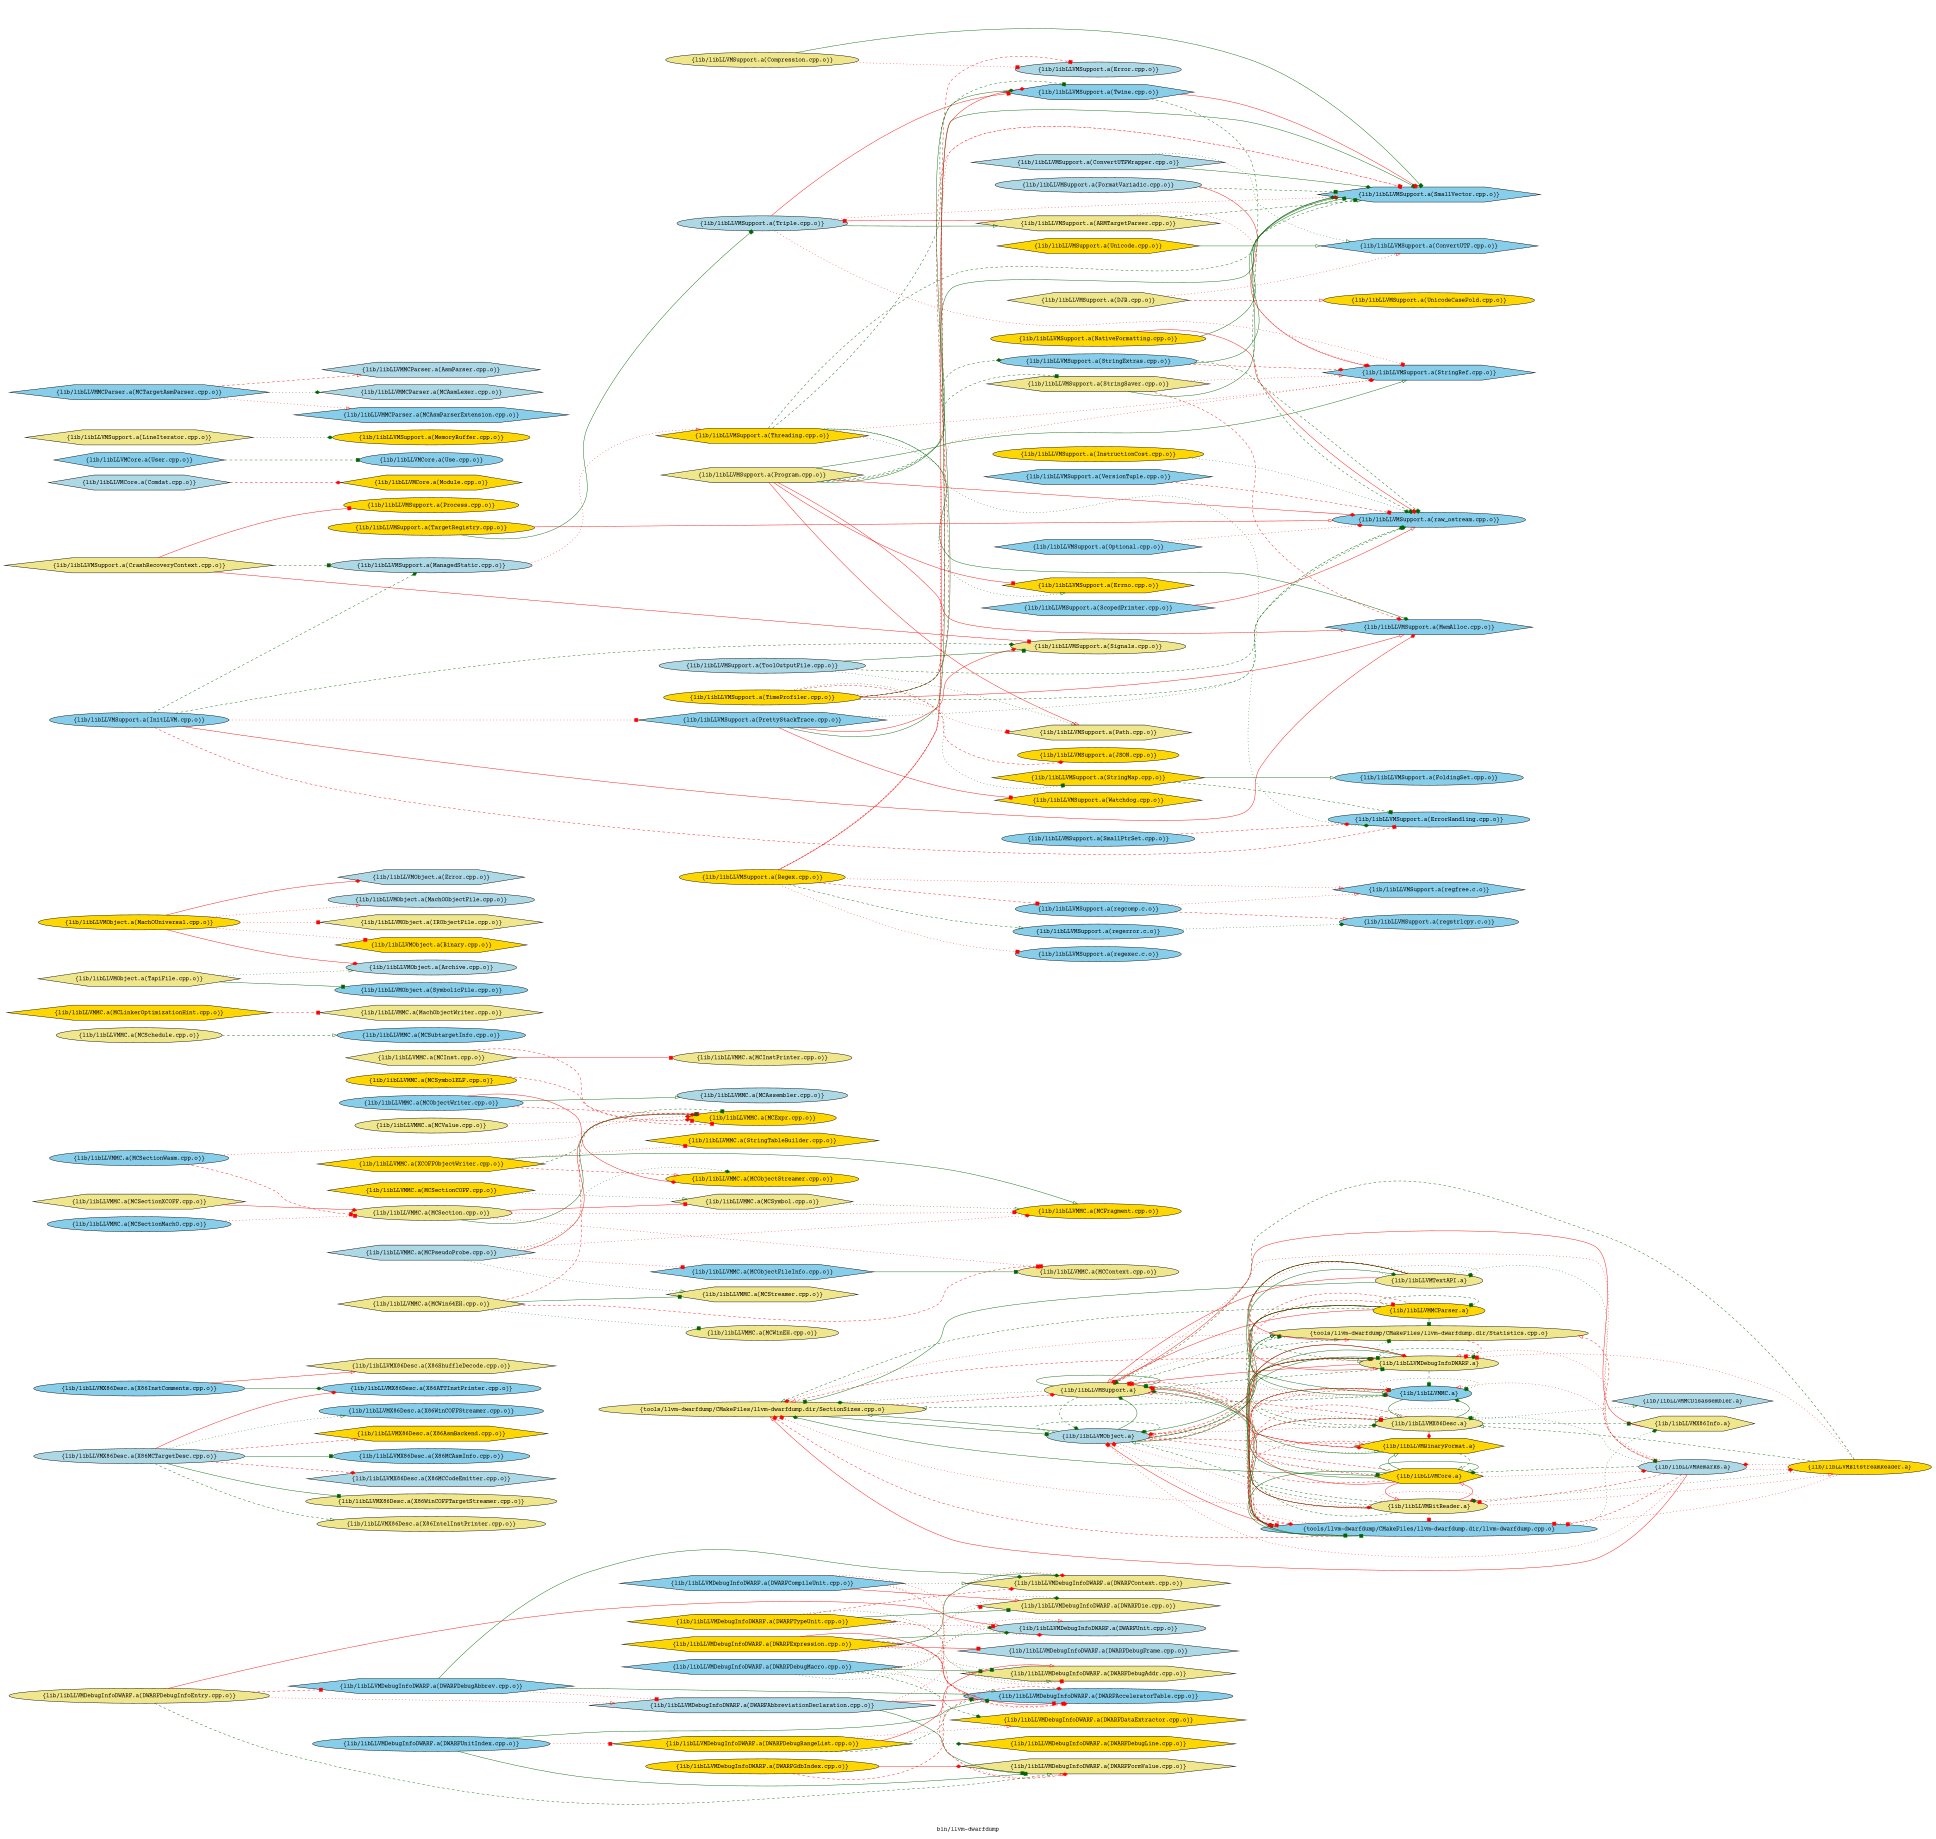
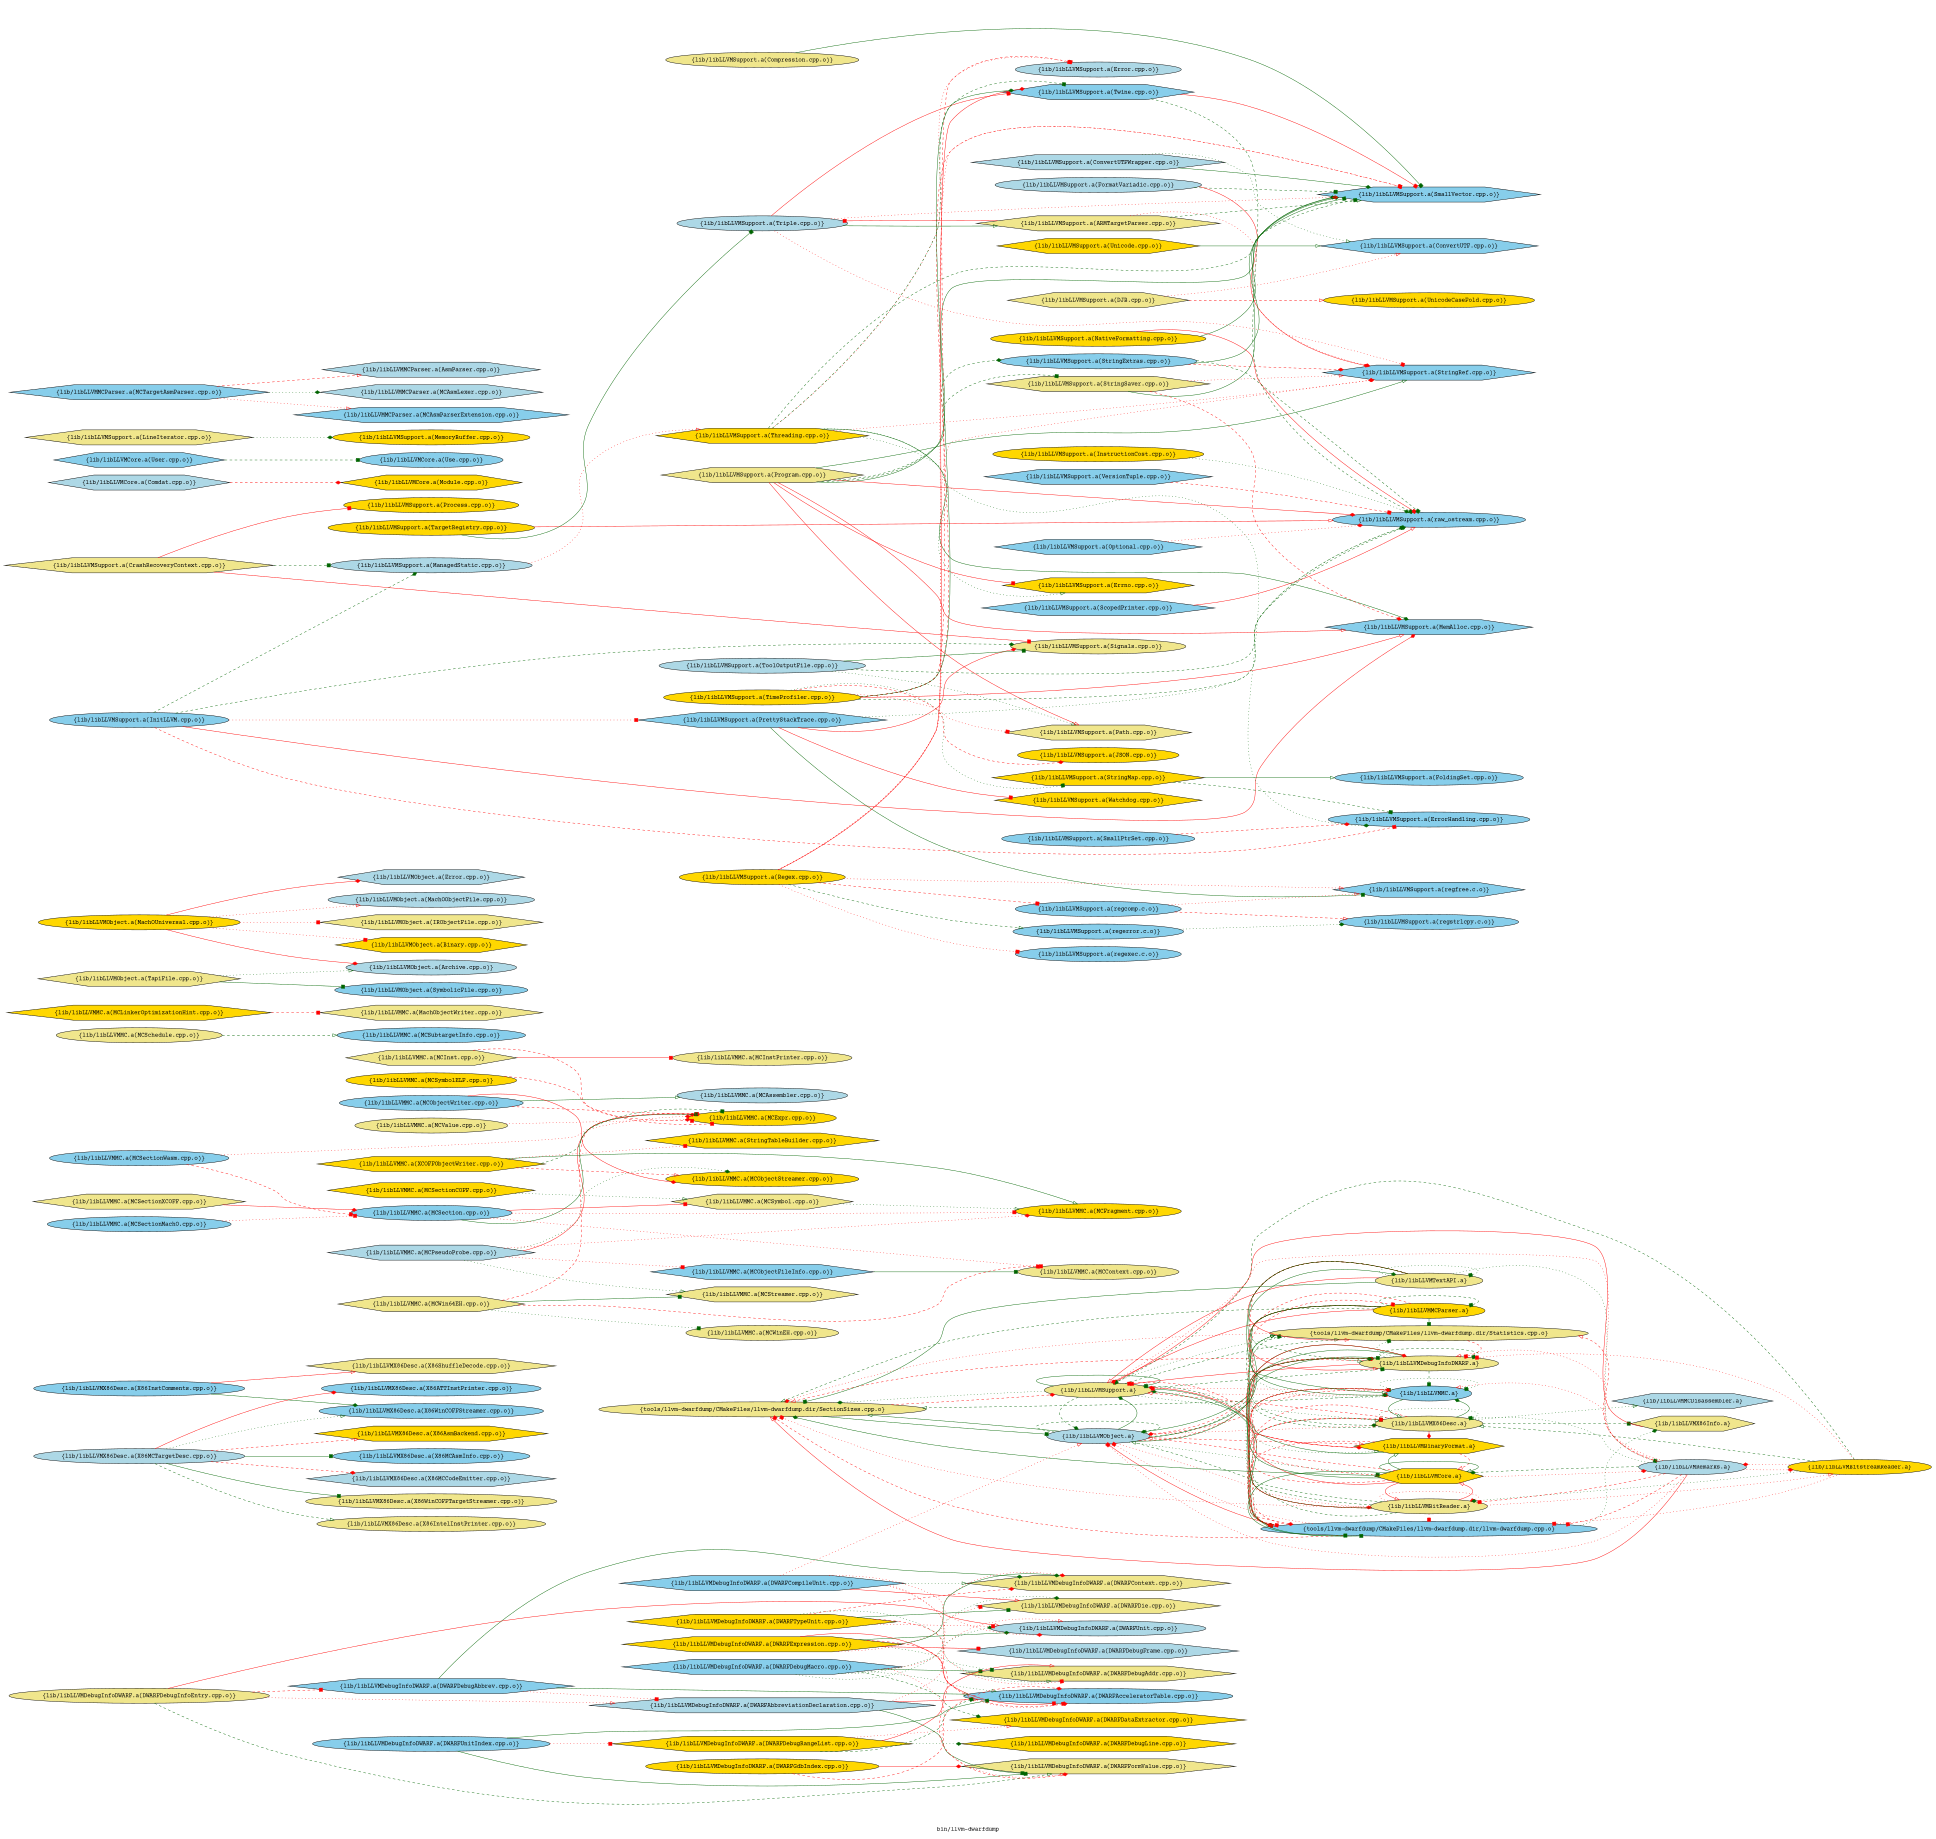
(934, 65) -> (940, 117)
(967, 115) -> (1045, 875)
(431, 1213) -> (431, 1213)
(1283, 1274) -> (929, 1510)
(281, 1388) -> (278, 1399)
(1469, 1460) -> (1469, 1460)
